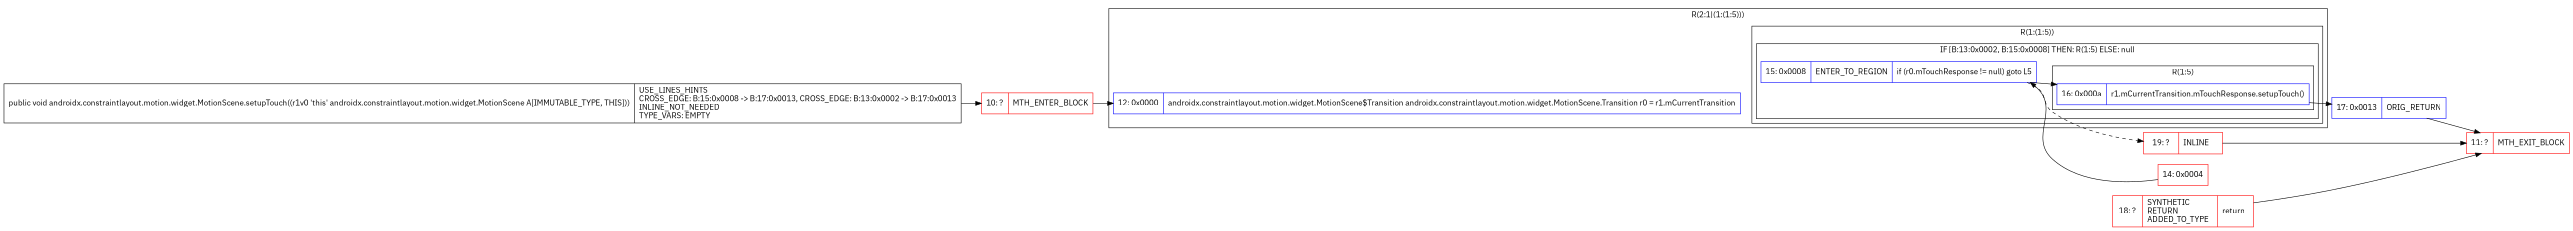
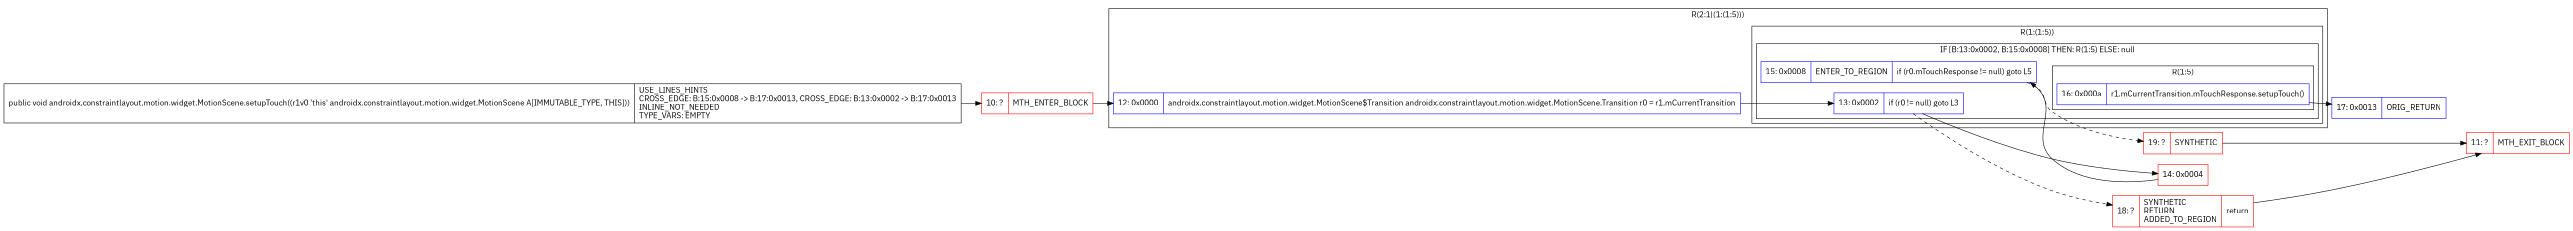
(2041, 83) -> none
none -> (1899, 103)
(2451, 125) -> none
(2196, 143) -> (2196, 143)
(2178, 220) -> (2180, 220)
